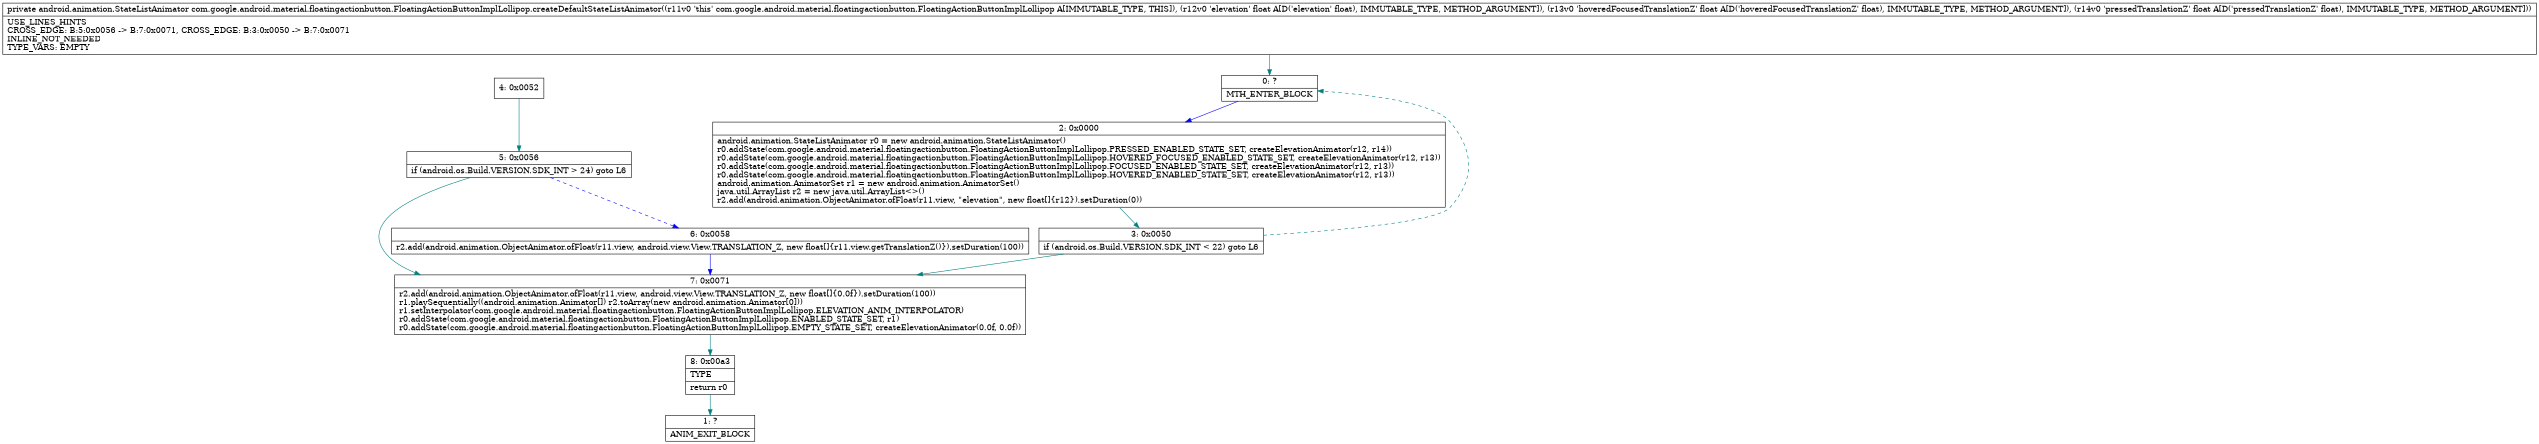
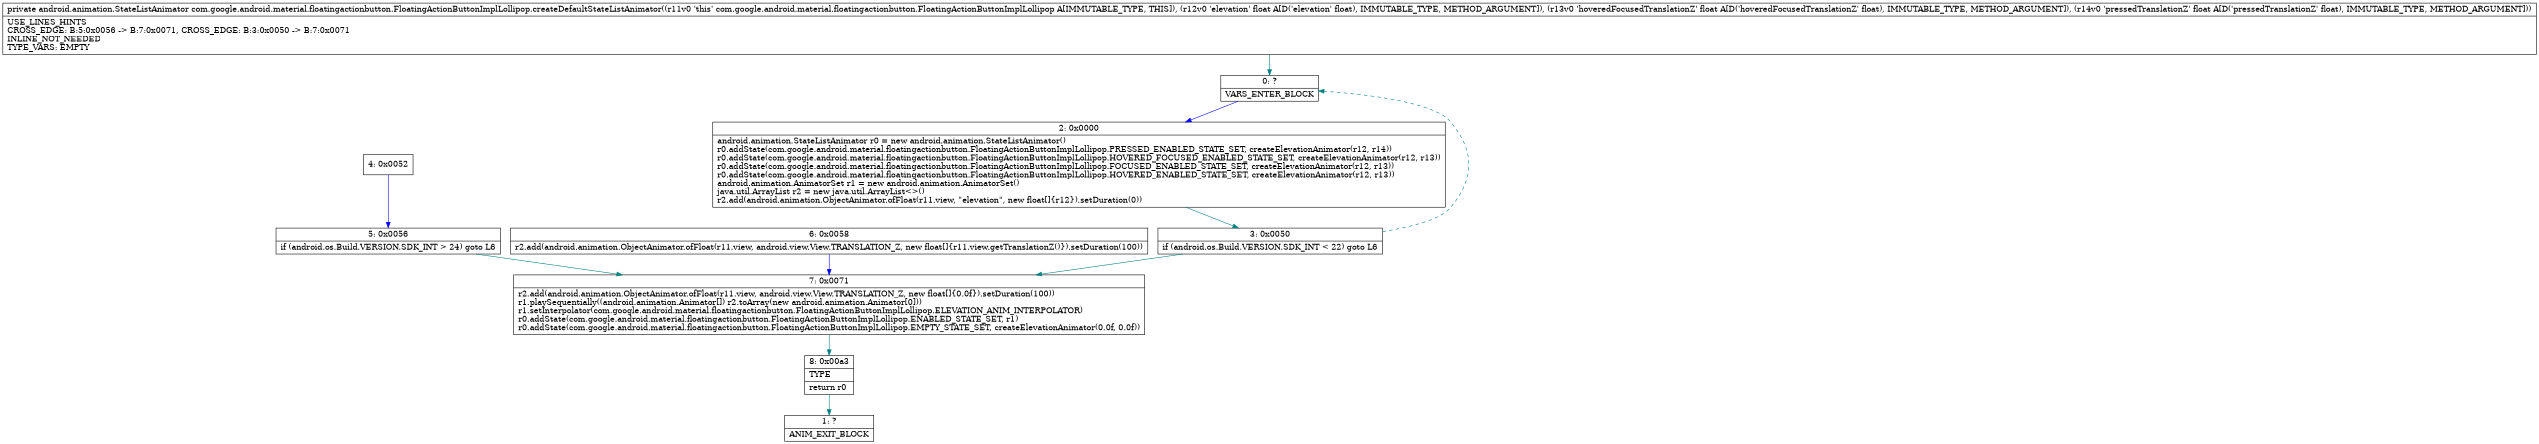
(1270, 94) -> (1270, 94)
(519, 122) -> (388, 198)
(612, 202) -> none
